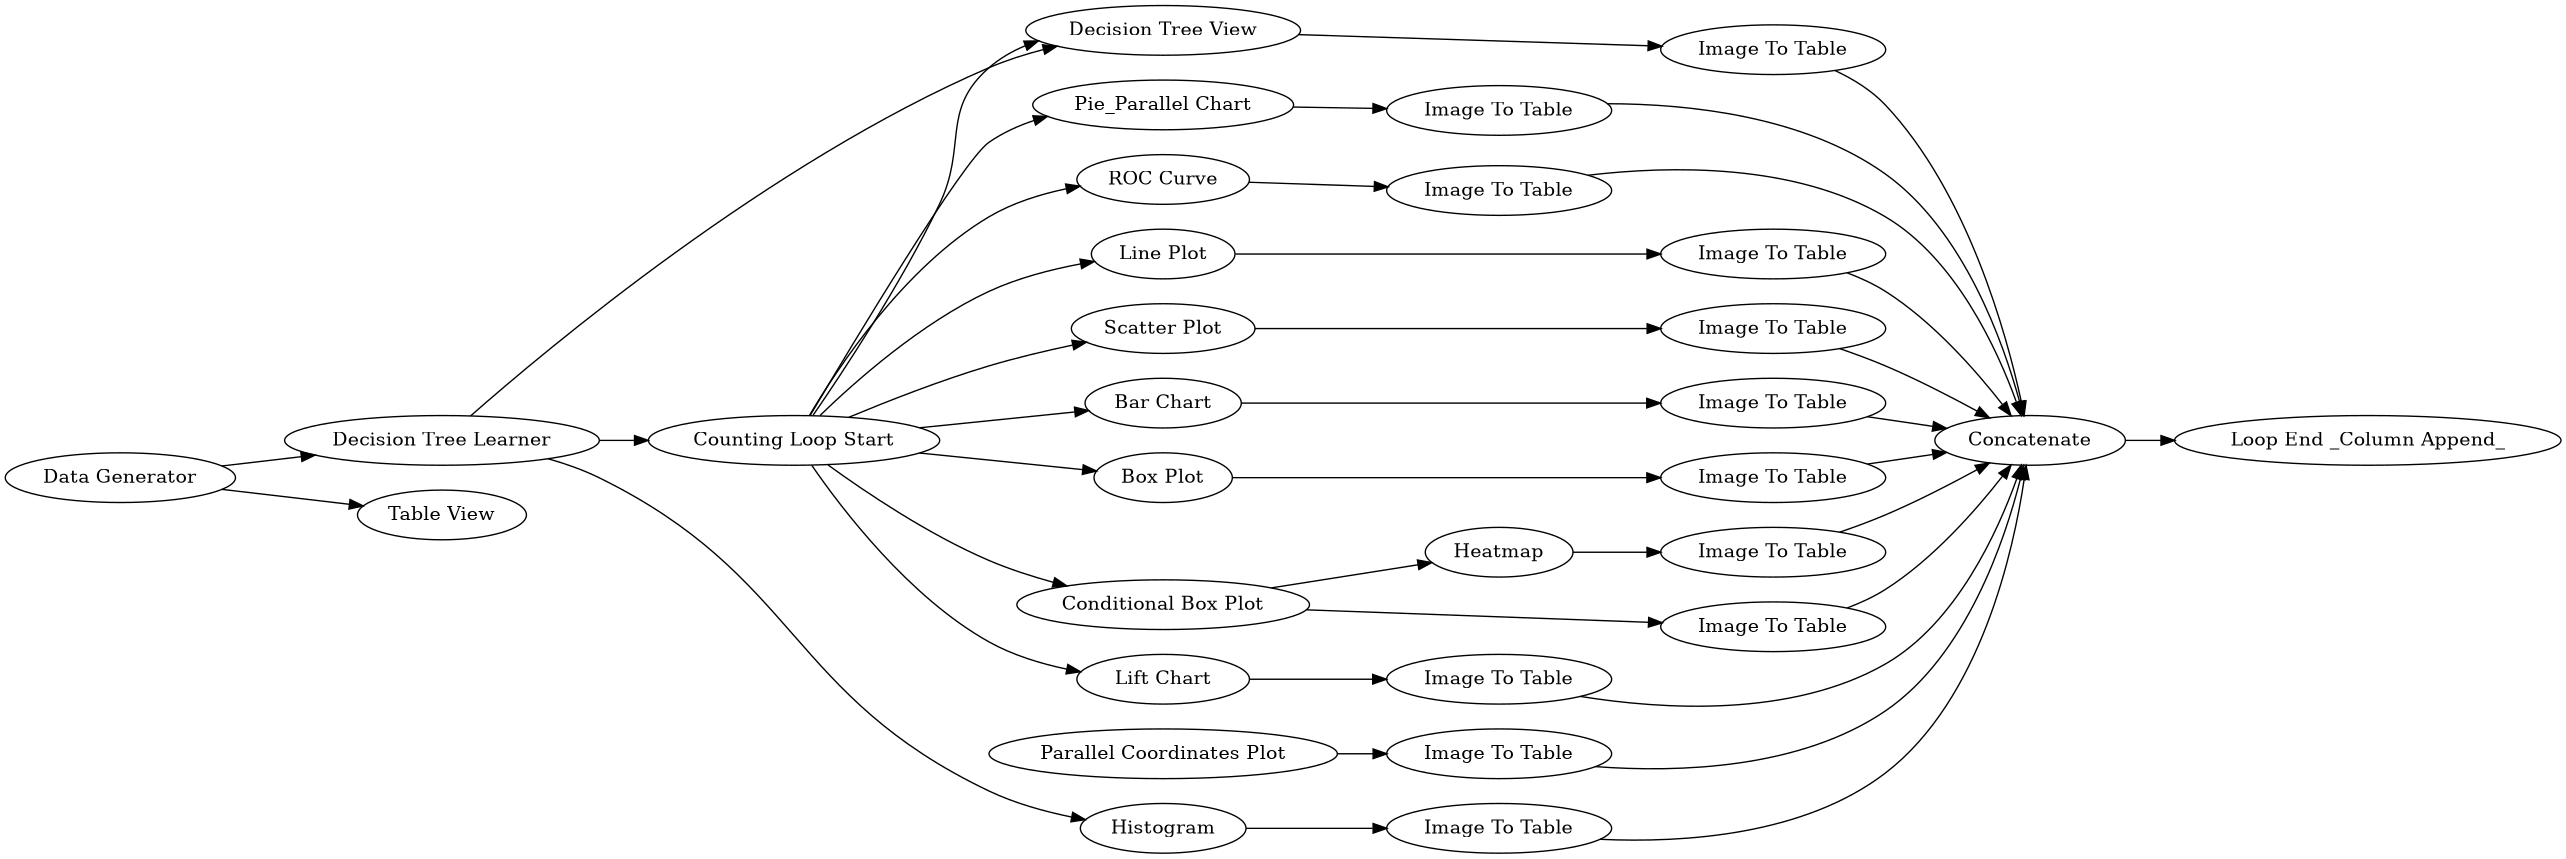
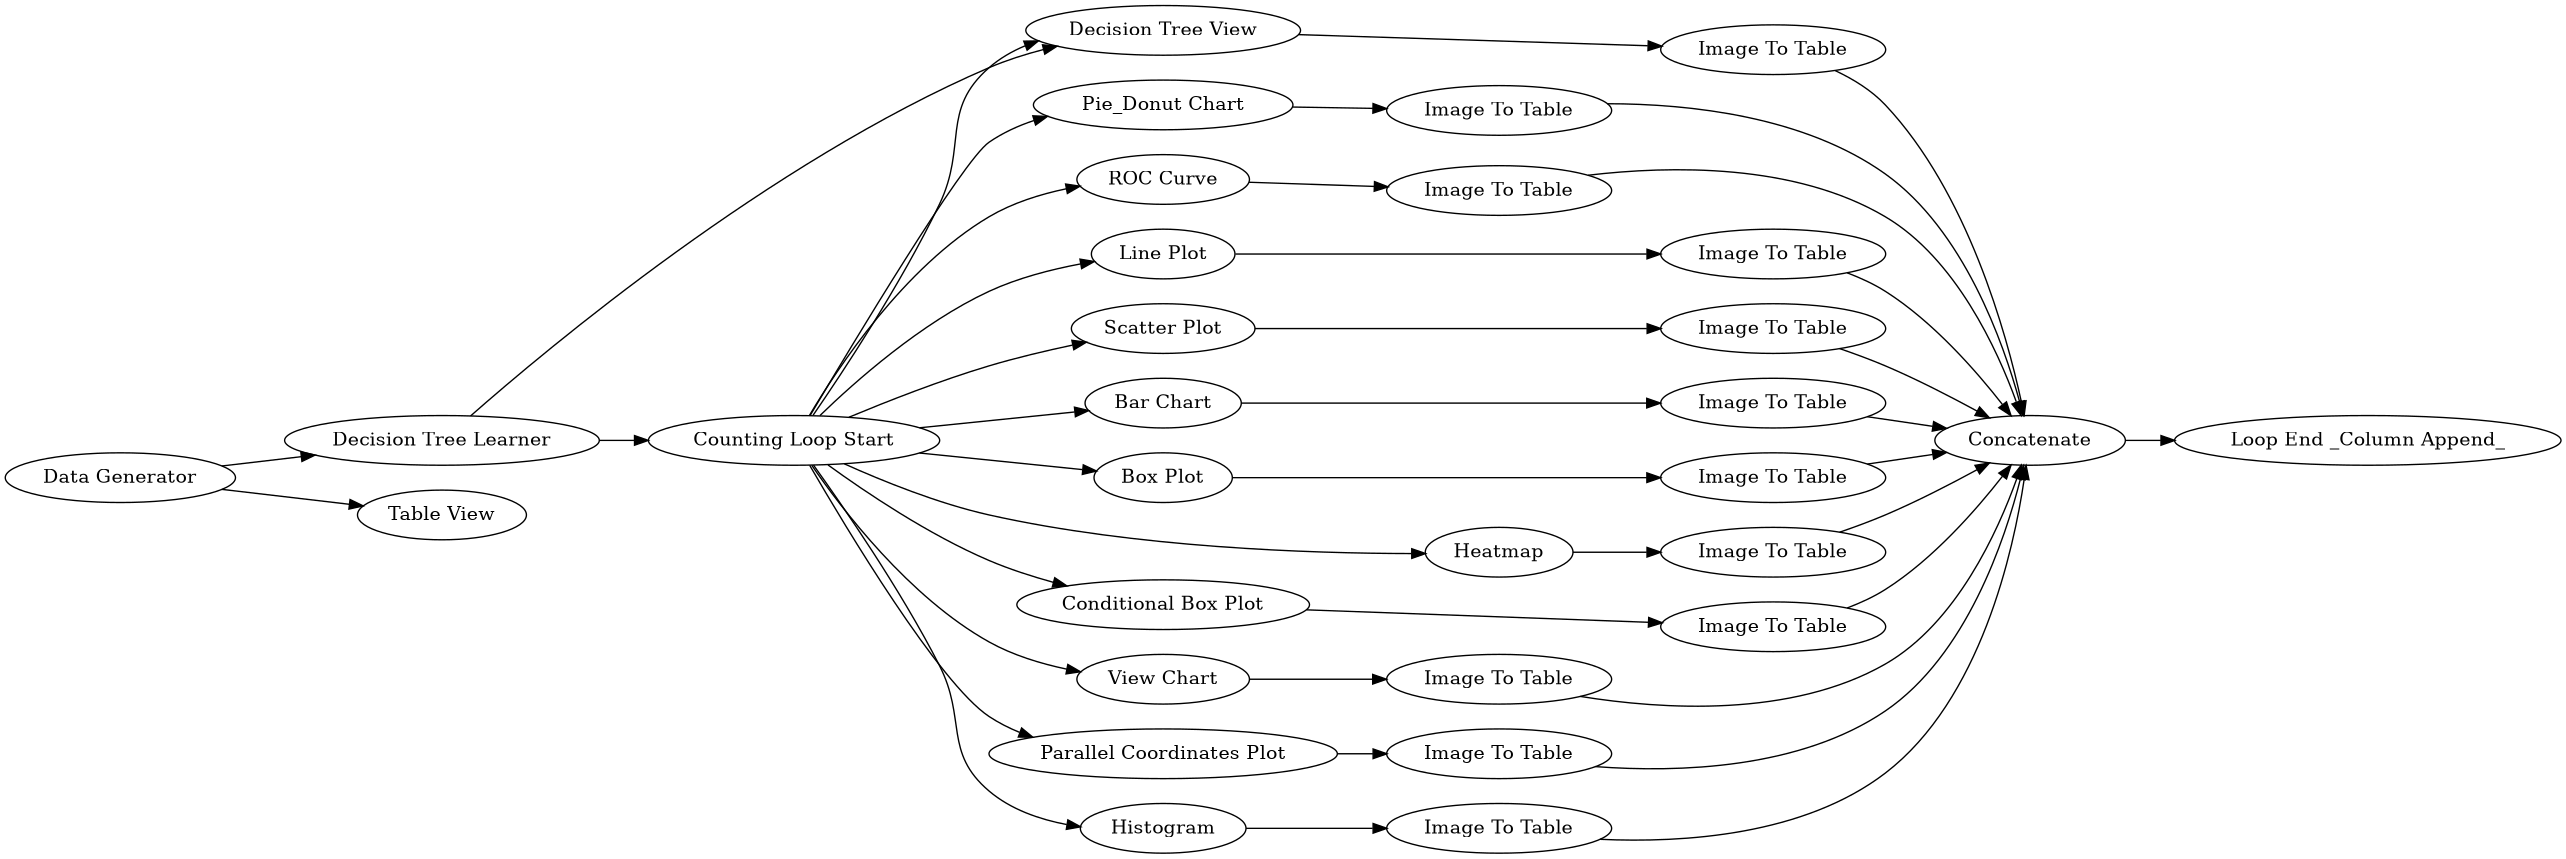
(1163, 105) -> (1163, 105)
(1345, 576) -> (1123, 537)
none -> (891, 597)
(804, 647) -> (949, 691)
(1163, 679) -> (1163, 679)
